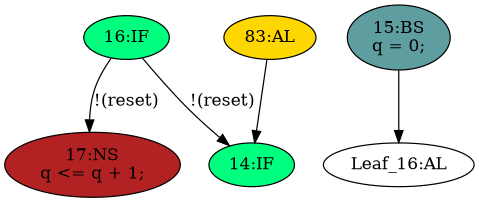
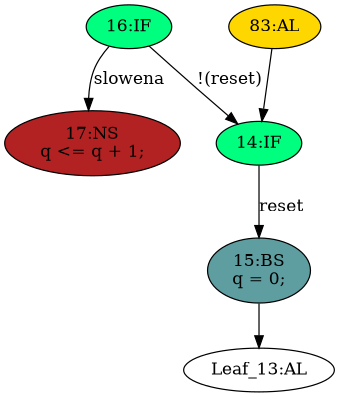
(127, 101) -> (129, 80)
(399, 165) -> (259, 370)
none -> (259, 196)
